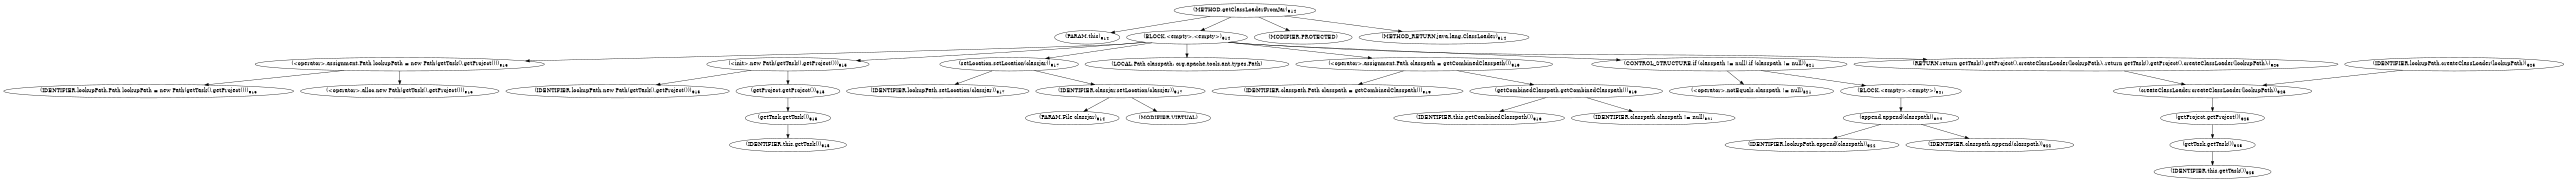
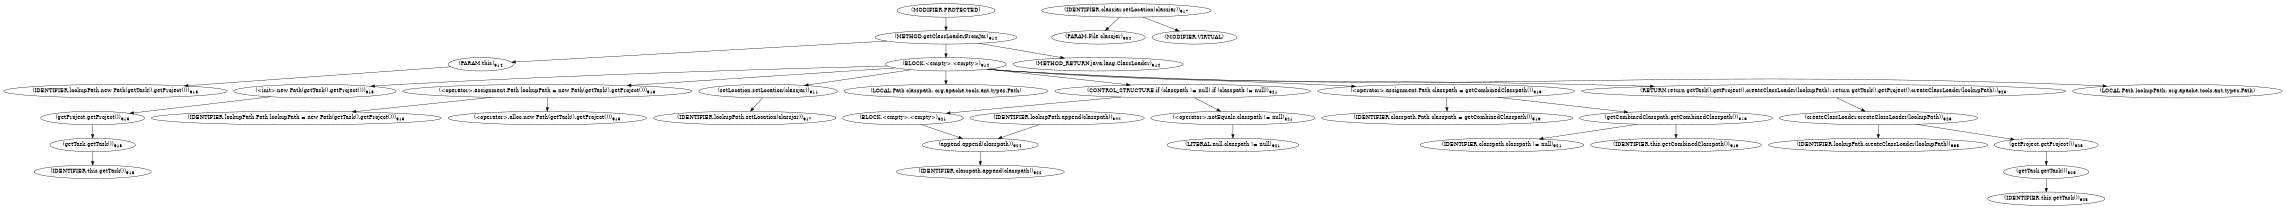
(1272, 23) -> (946, 22)
(1055, 64) -> (814, 91)
(2531, 64) -> (1955, 144)
(706, 77) -> (319, 76)
(1063, 77) -> none
(2335, 78) -> (1878, 130)
none -> (2177, 91)
(1101, 118) -> (1127, 37)
(1859, 131) -> (1020, 131)
none -> (1233, 145)
